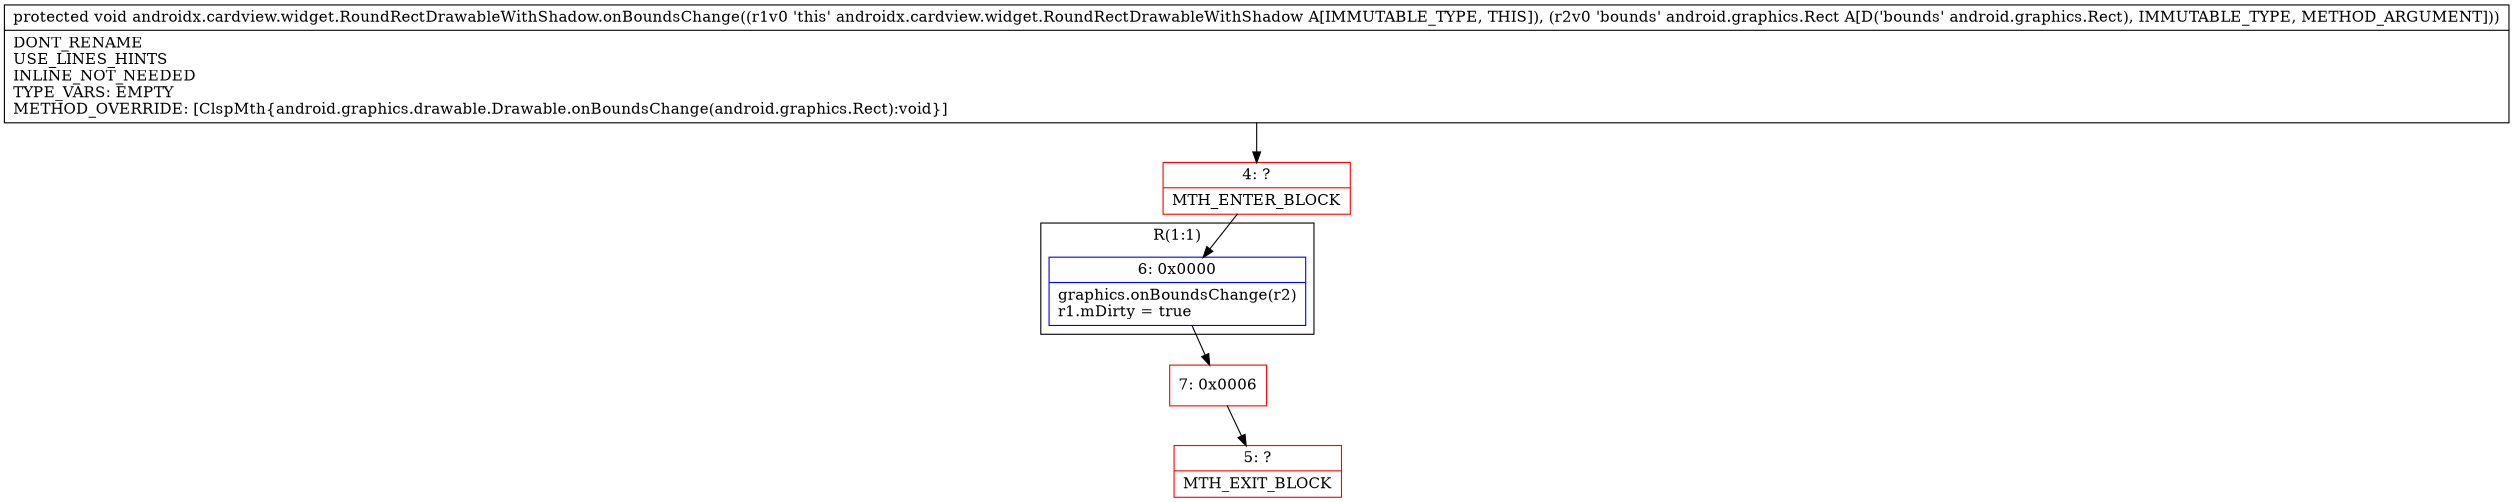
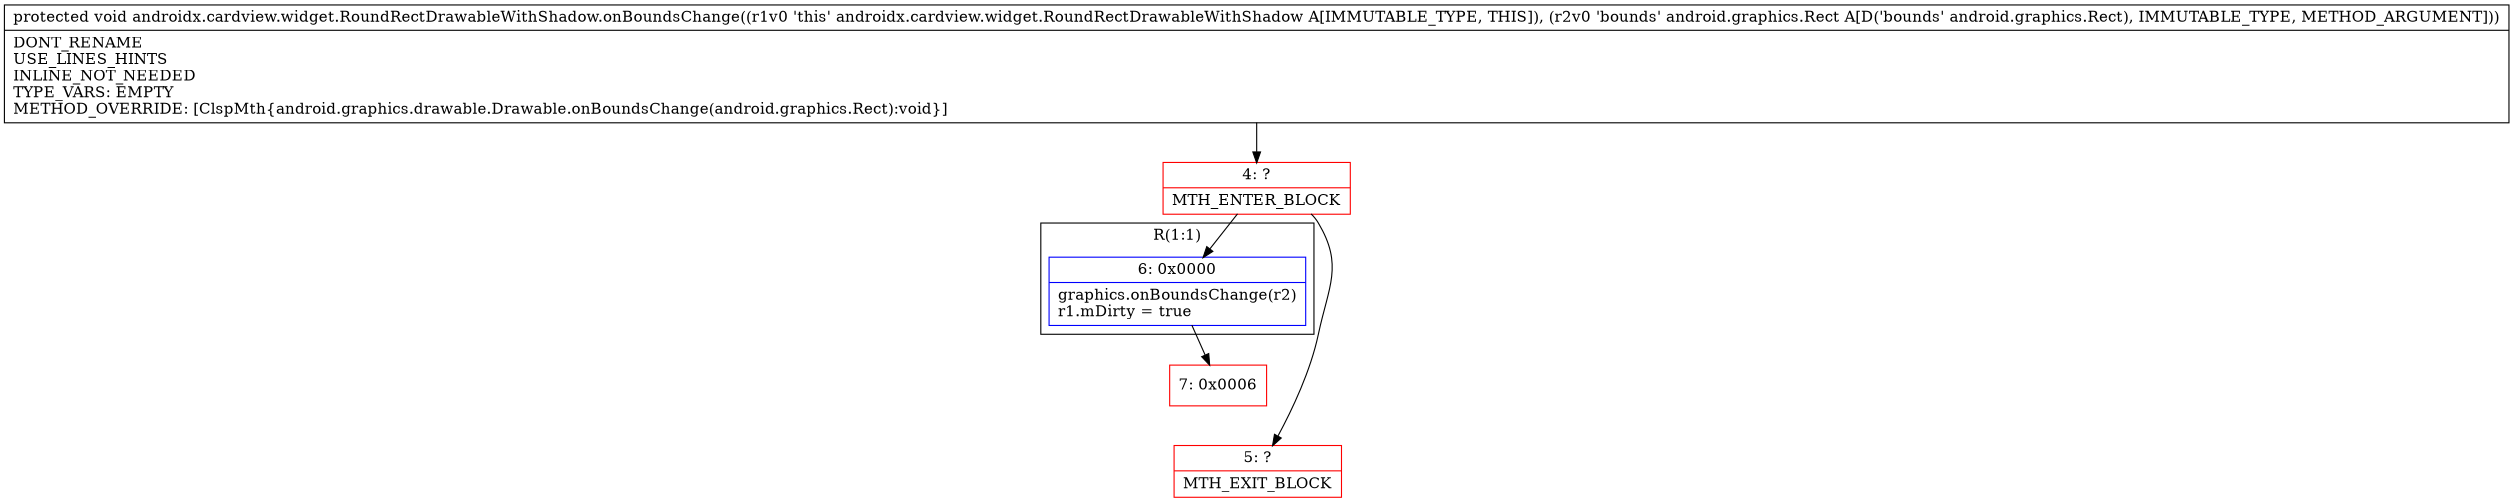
(1234, 421) -> (1322, 320)
